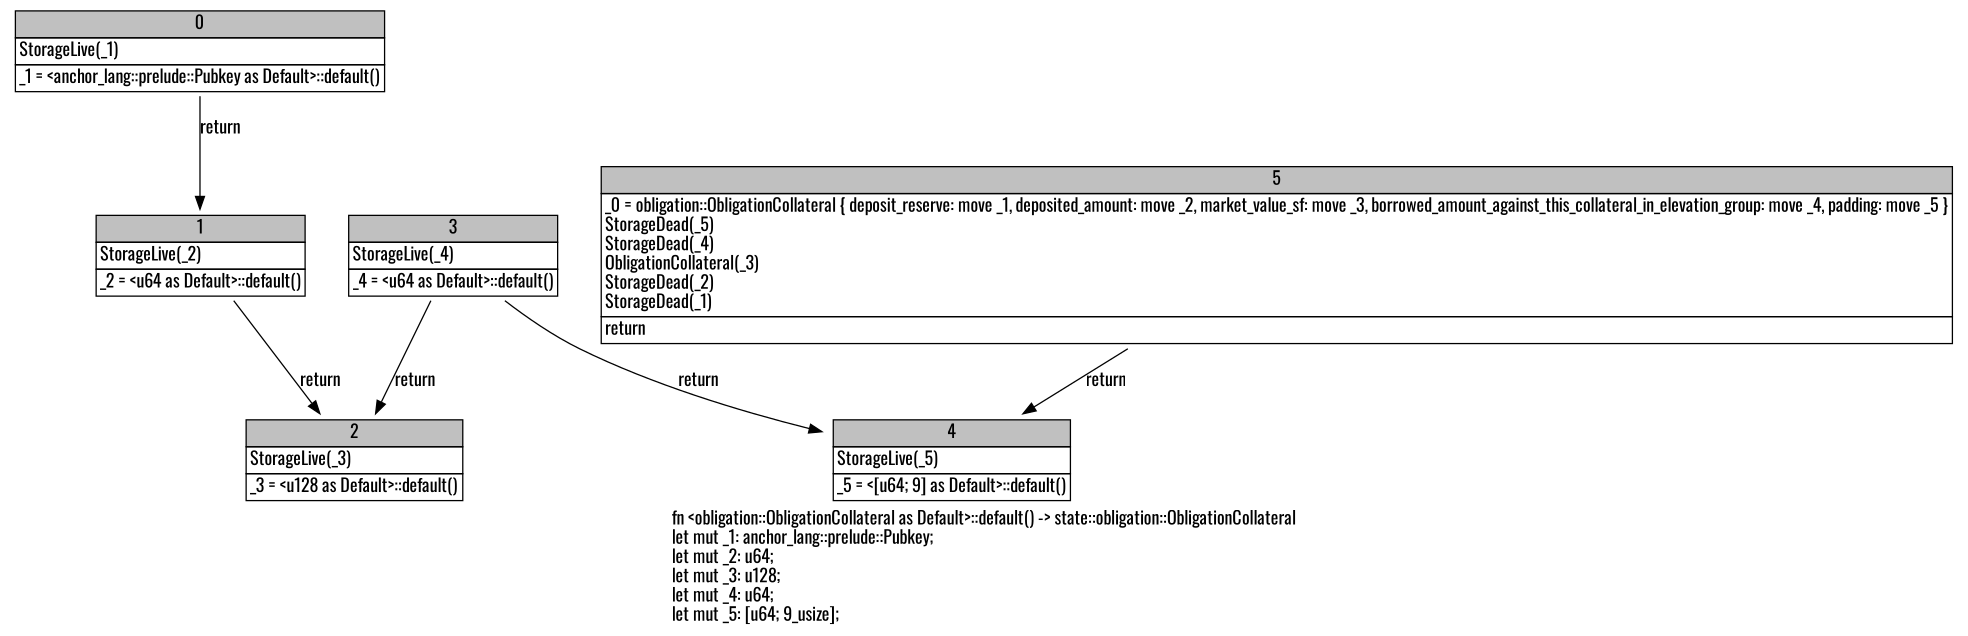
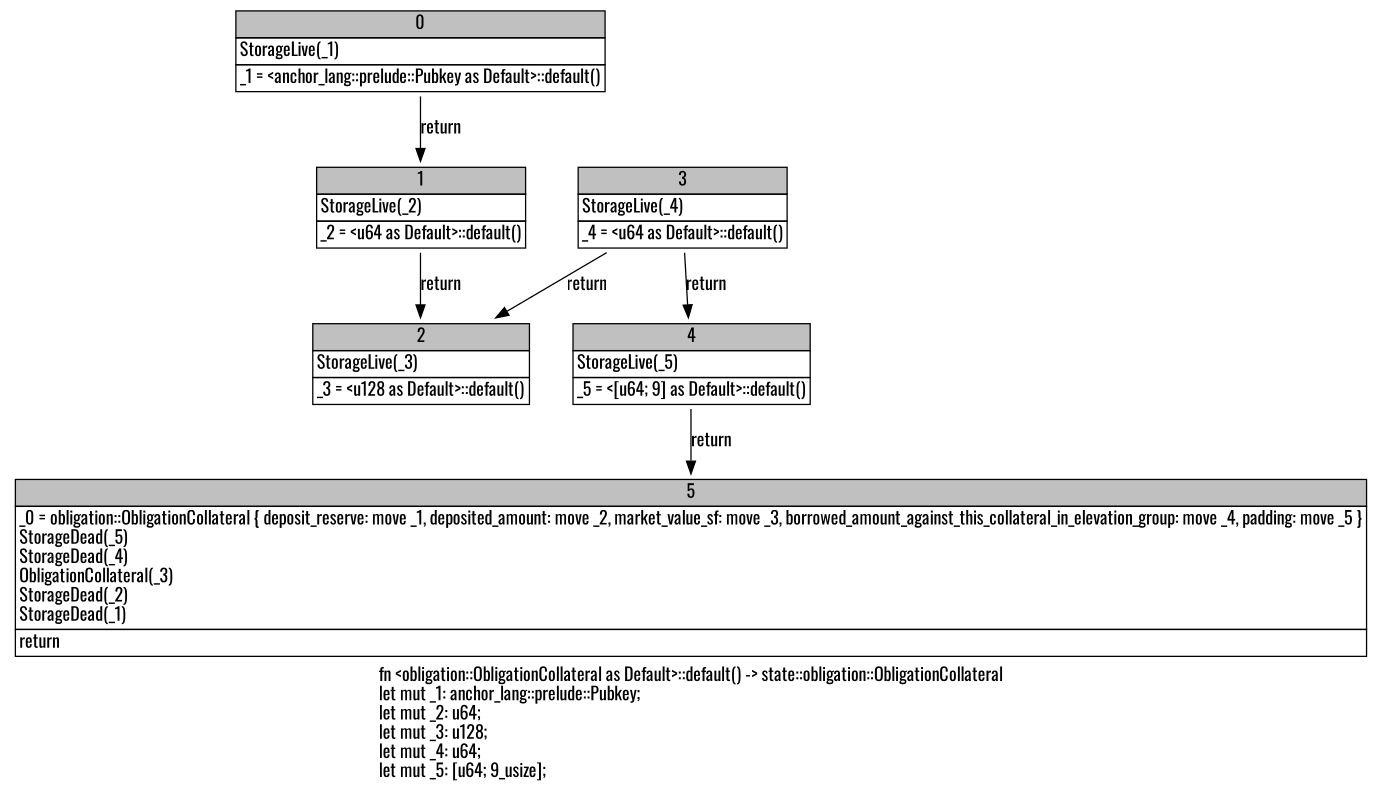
(1081, 378) -> (691, 435)
